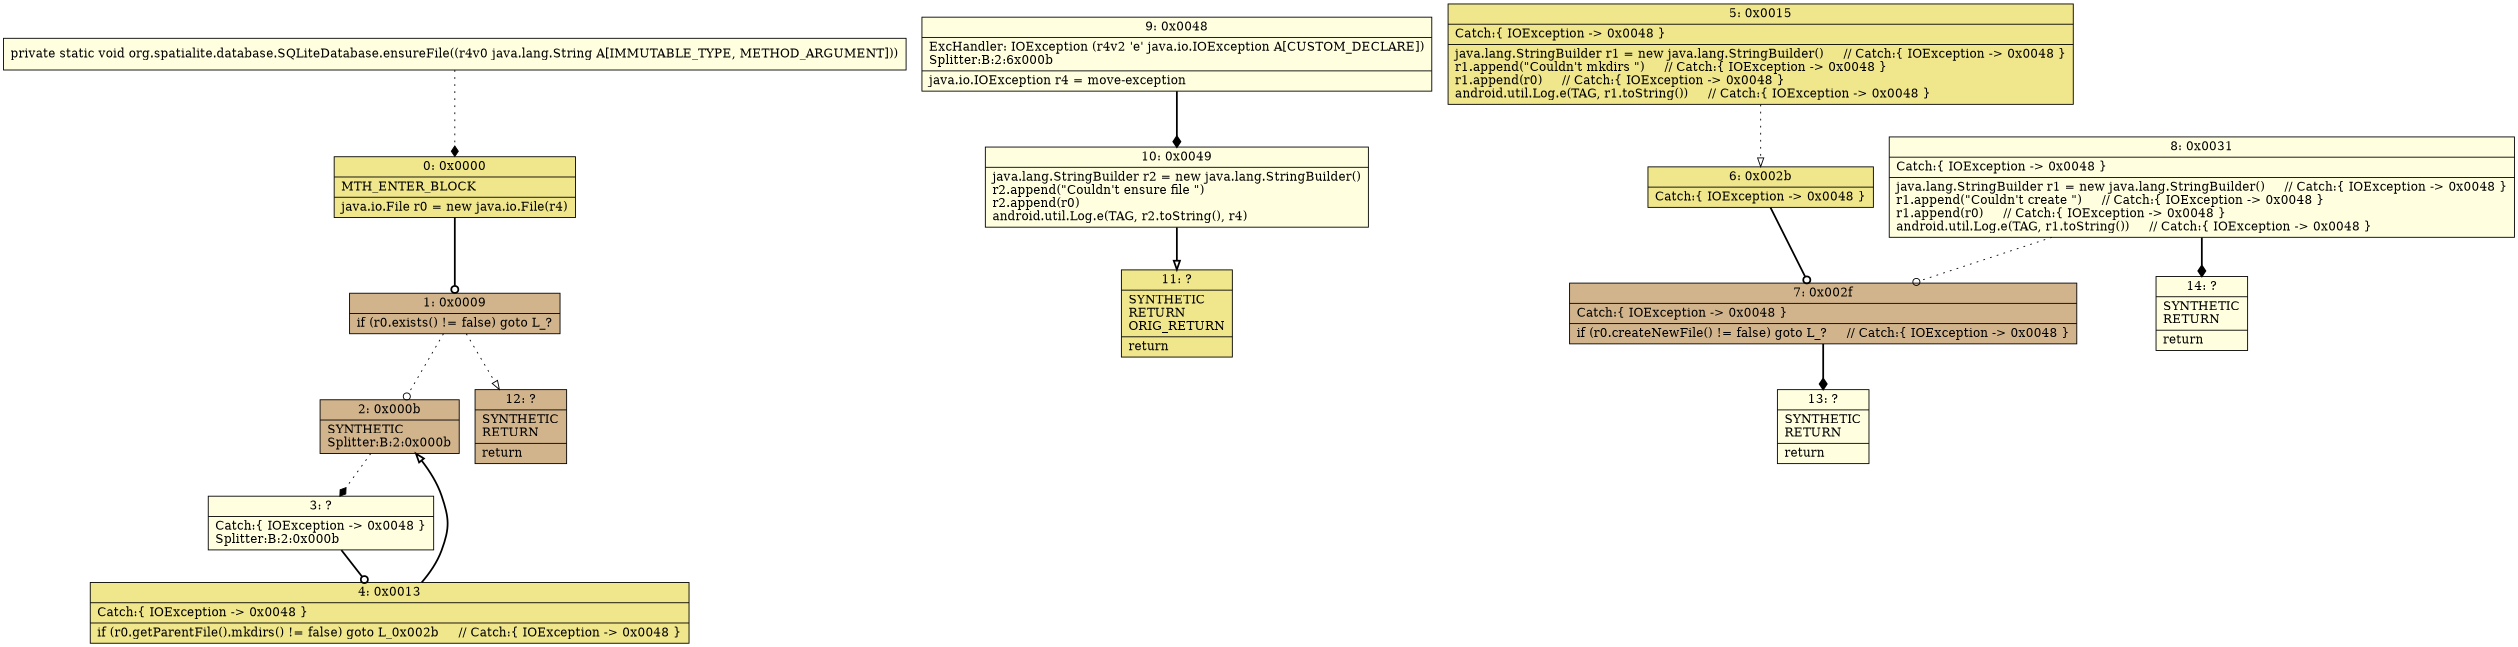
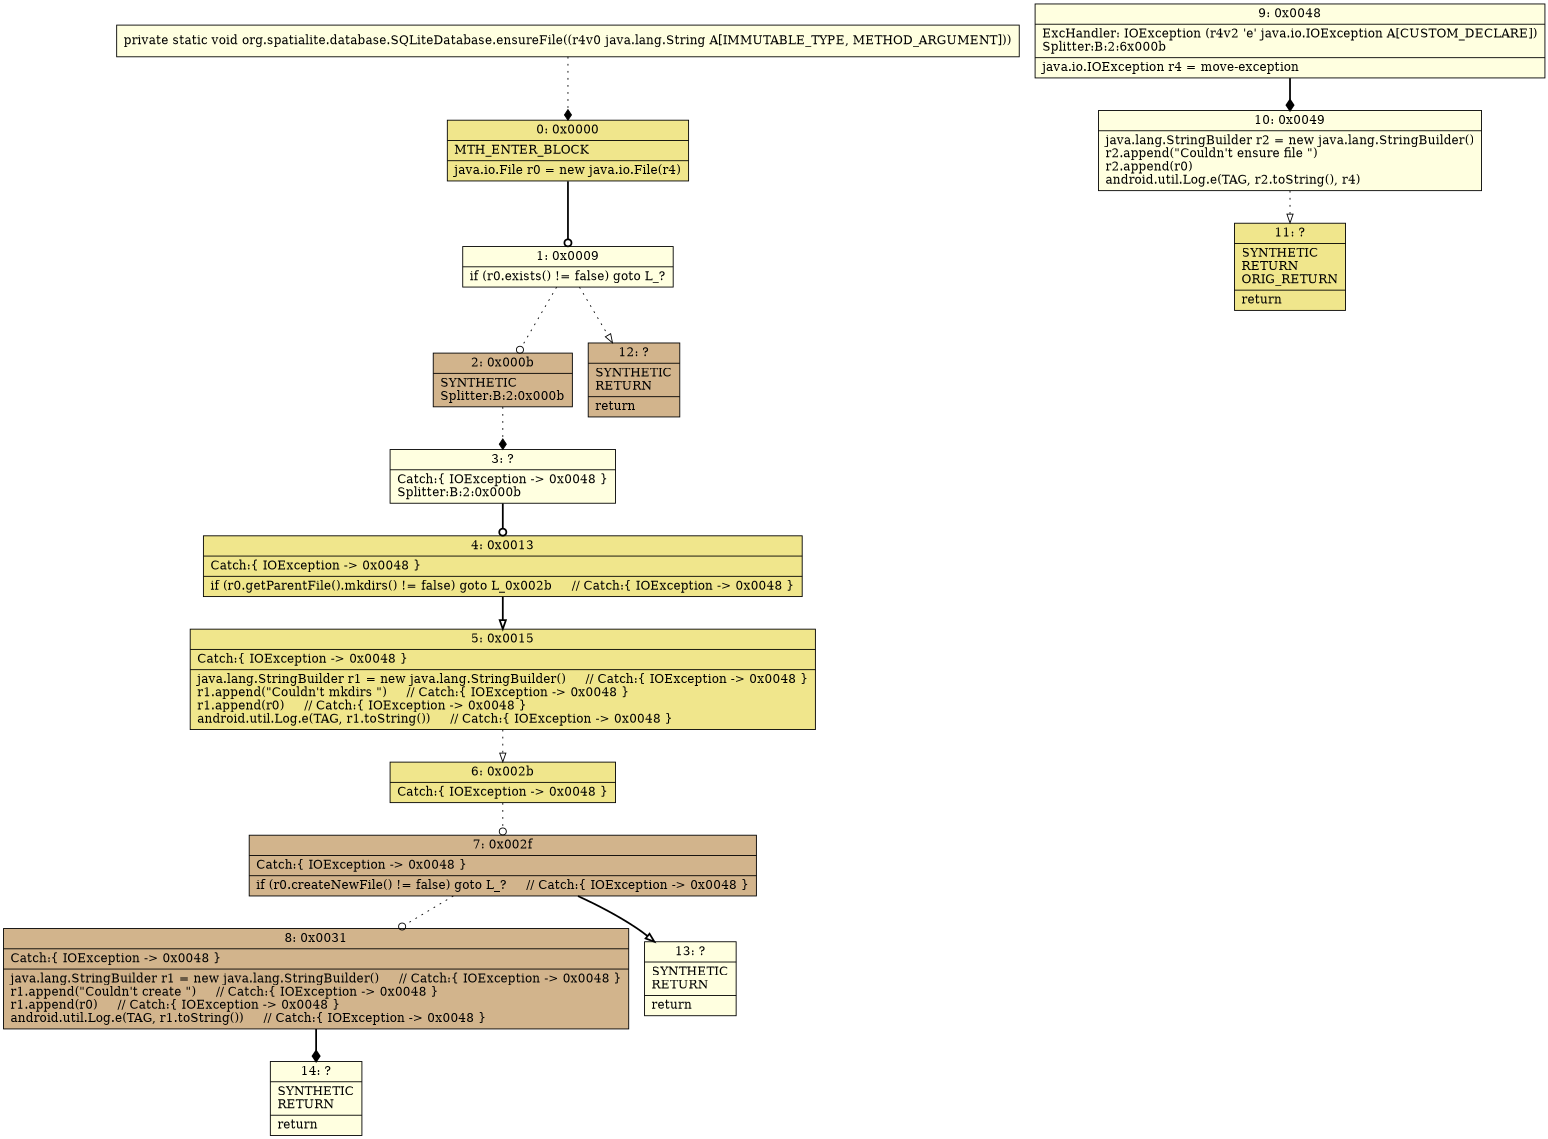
(2202, 187) -> (316, 979)
(1788, 242) -> (503, 815)
(1177, 244) -> (1290, 202)
(1986, 259) -> (429, 910)
(455, 313) -> (568, 267)
(1823, 361) -> (614, 914)
(448, 522) -> (503, 608)
